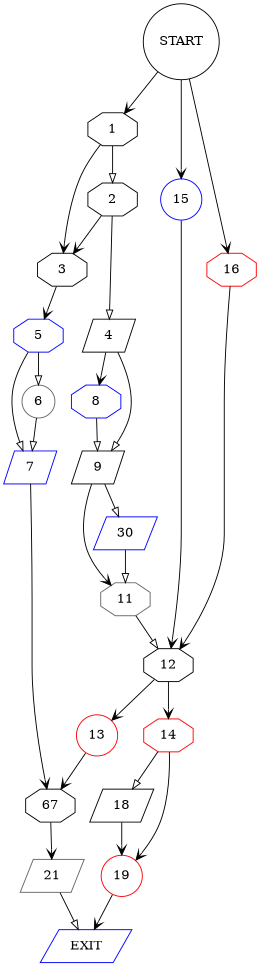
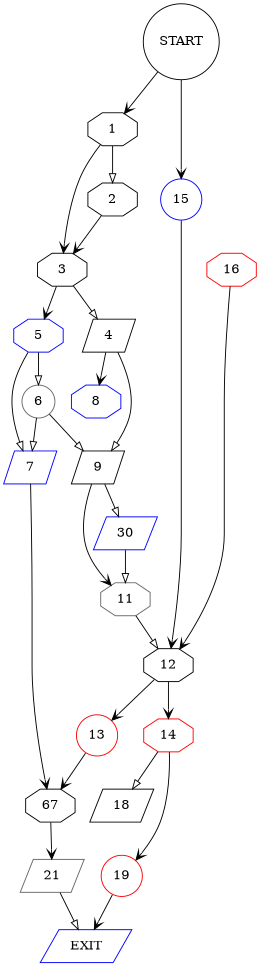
(208, 162) -> none
(111, 263) -> (83, 299)
(97, 430) -> (63, 429)
(122, 834) -> none
